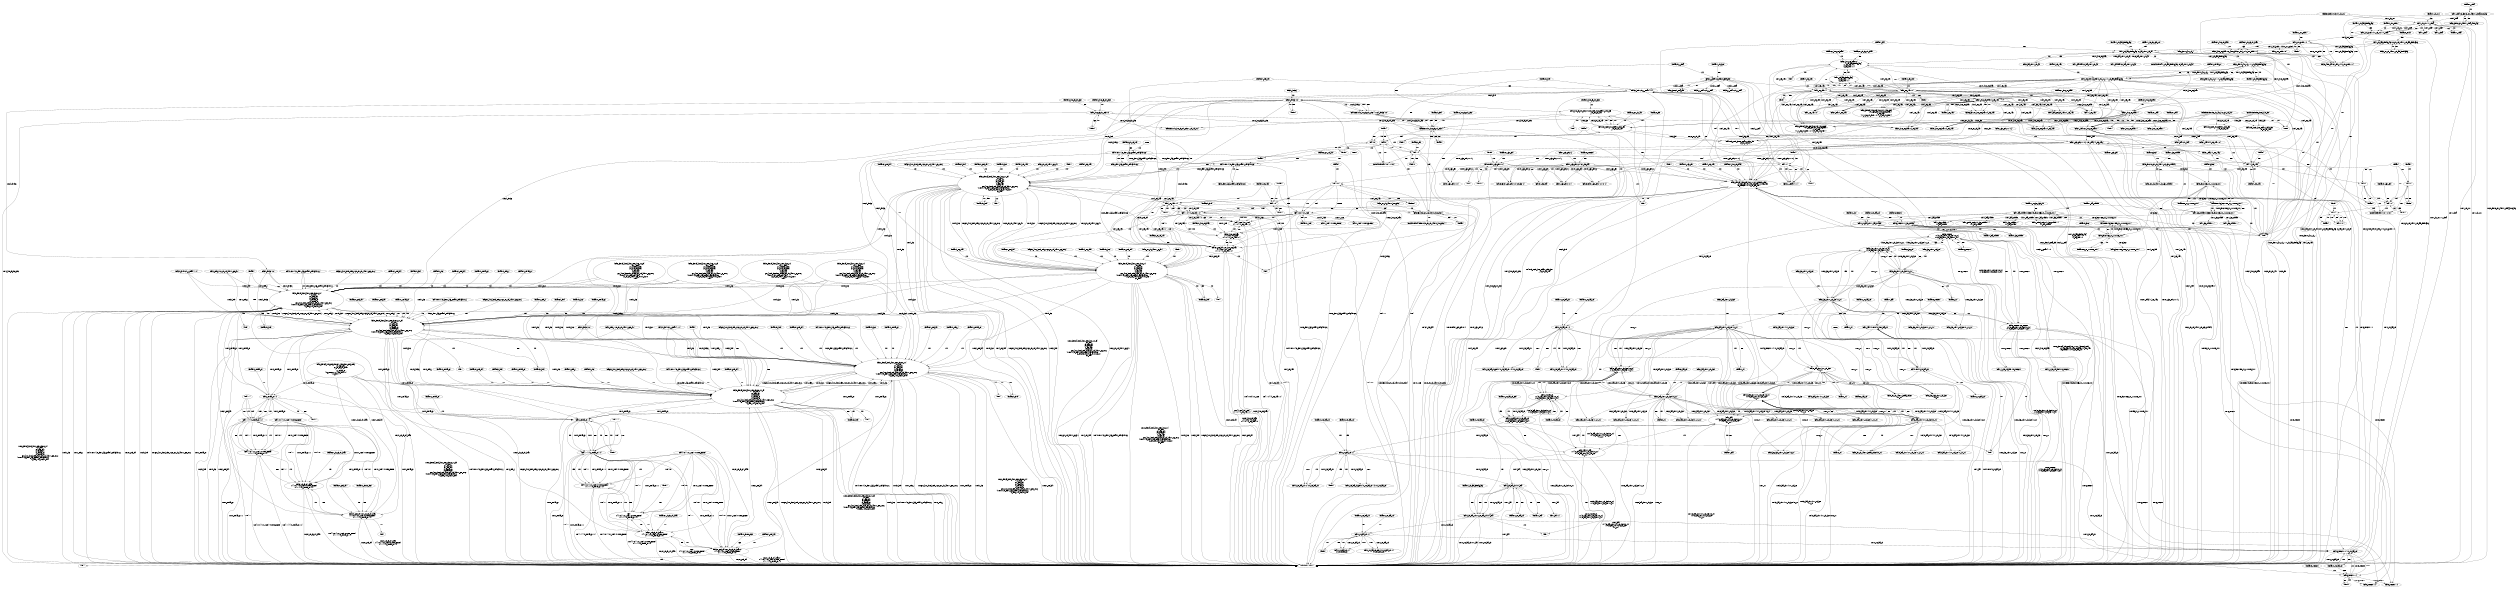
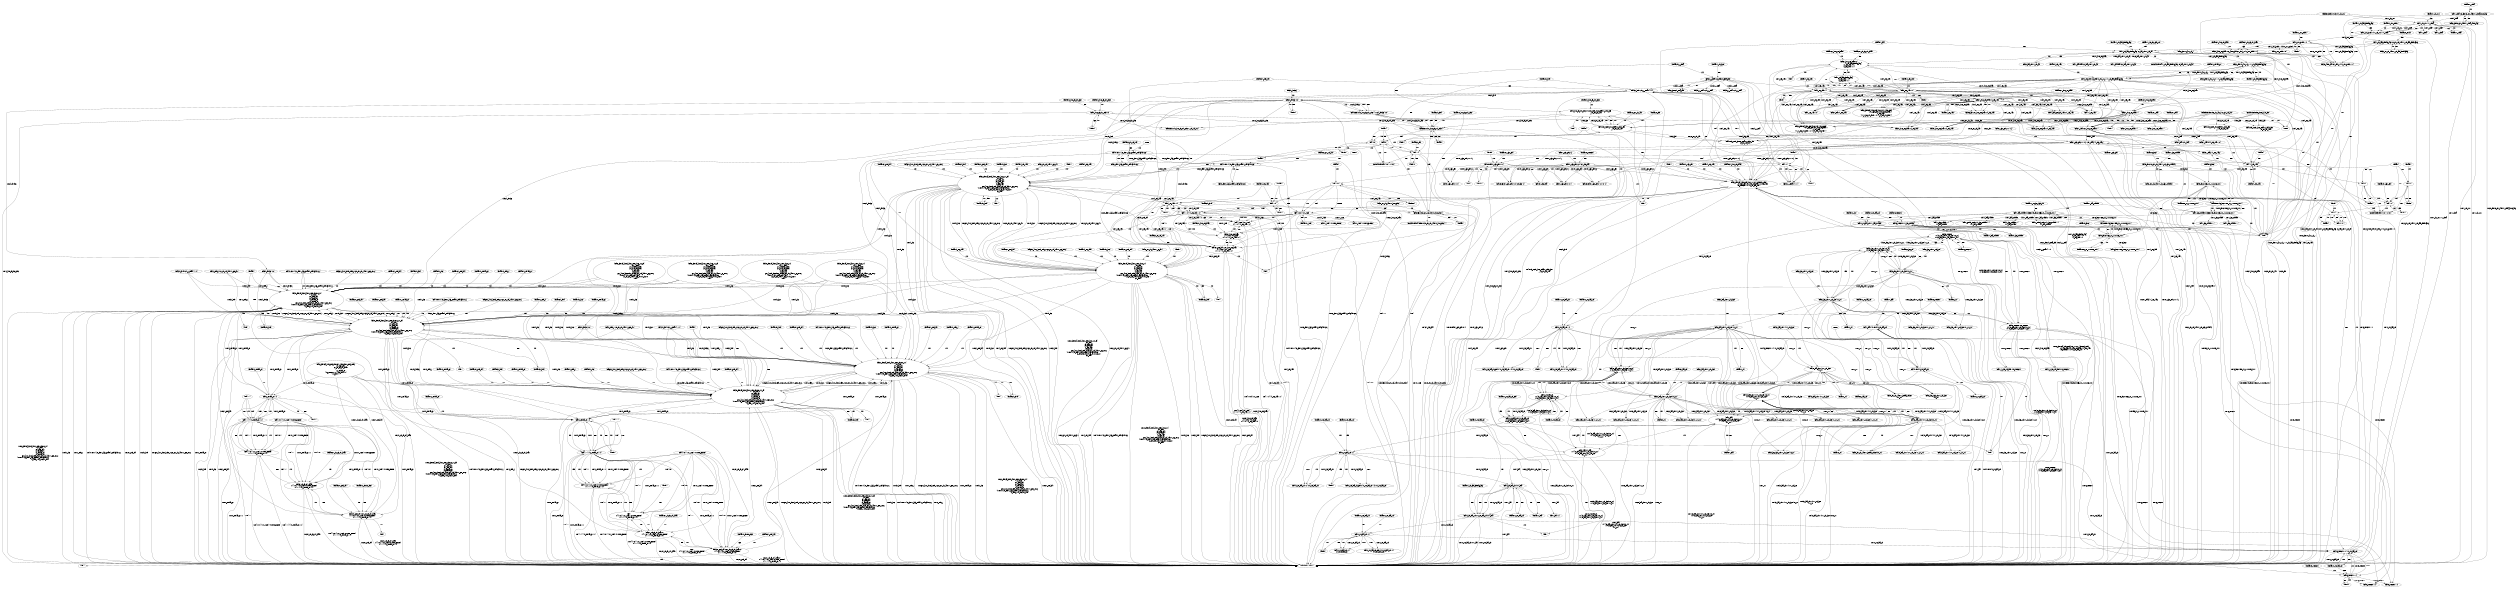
(1875, 327) -> (1875, 327)
(1868, 348) -> (1868, 348)
